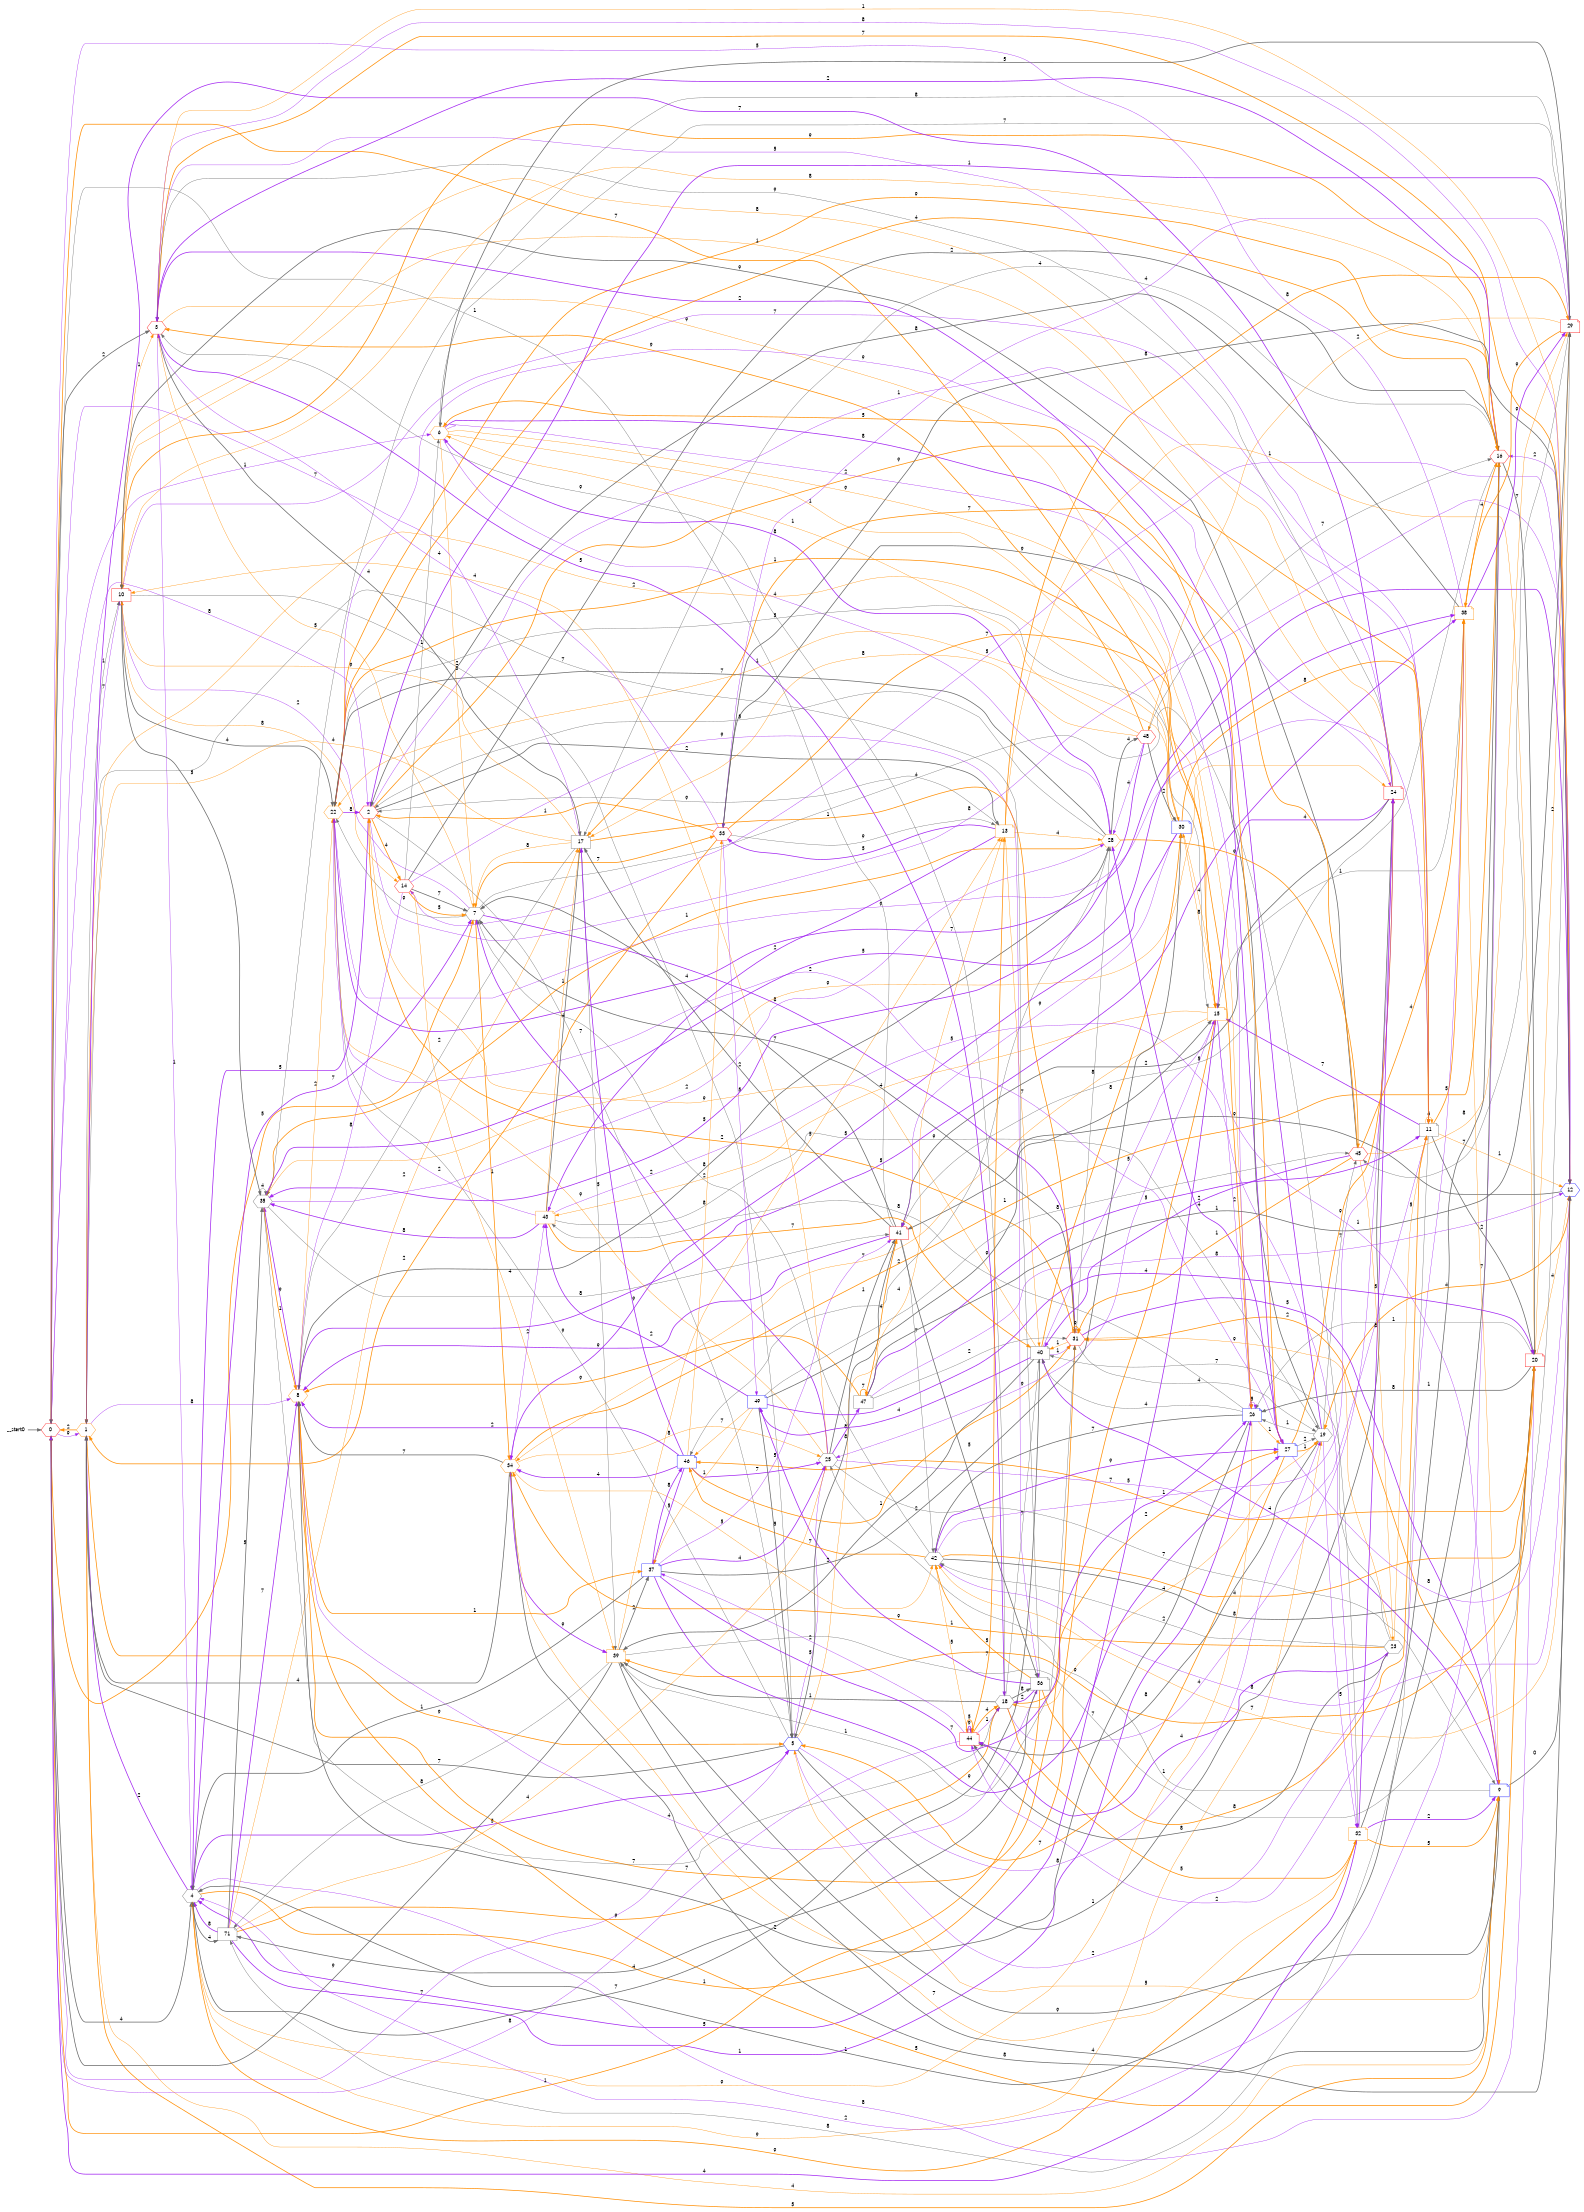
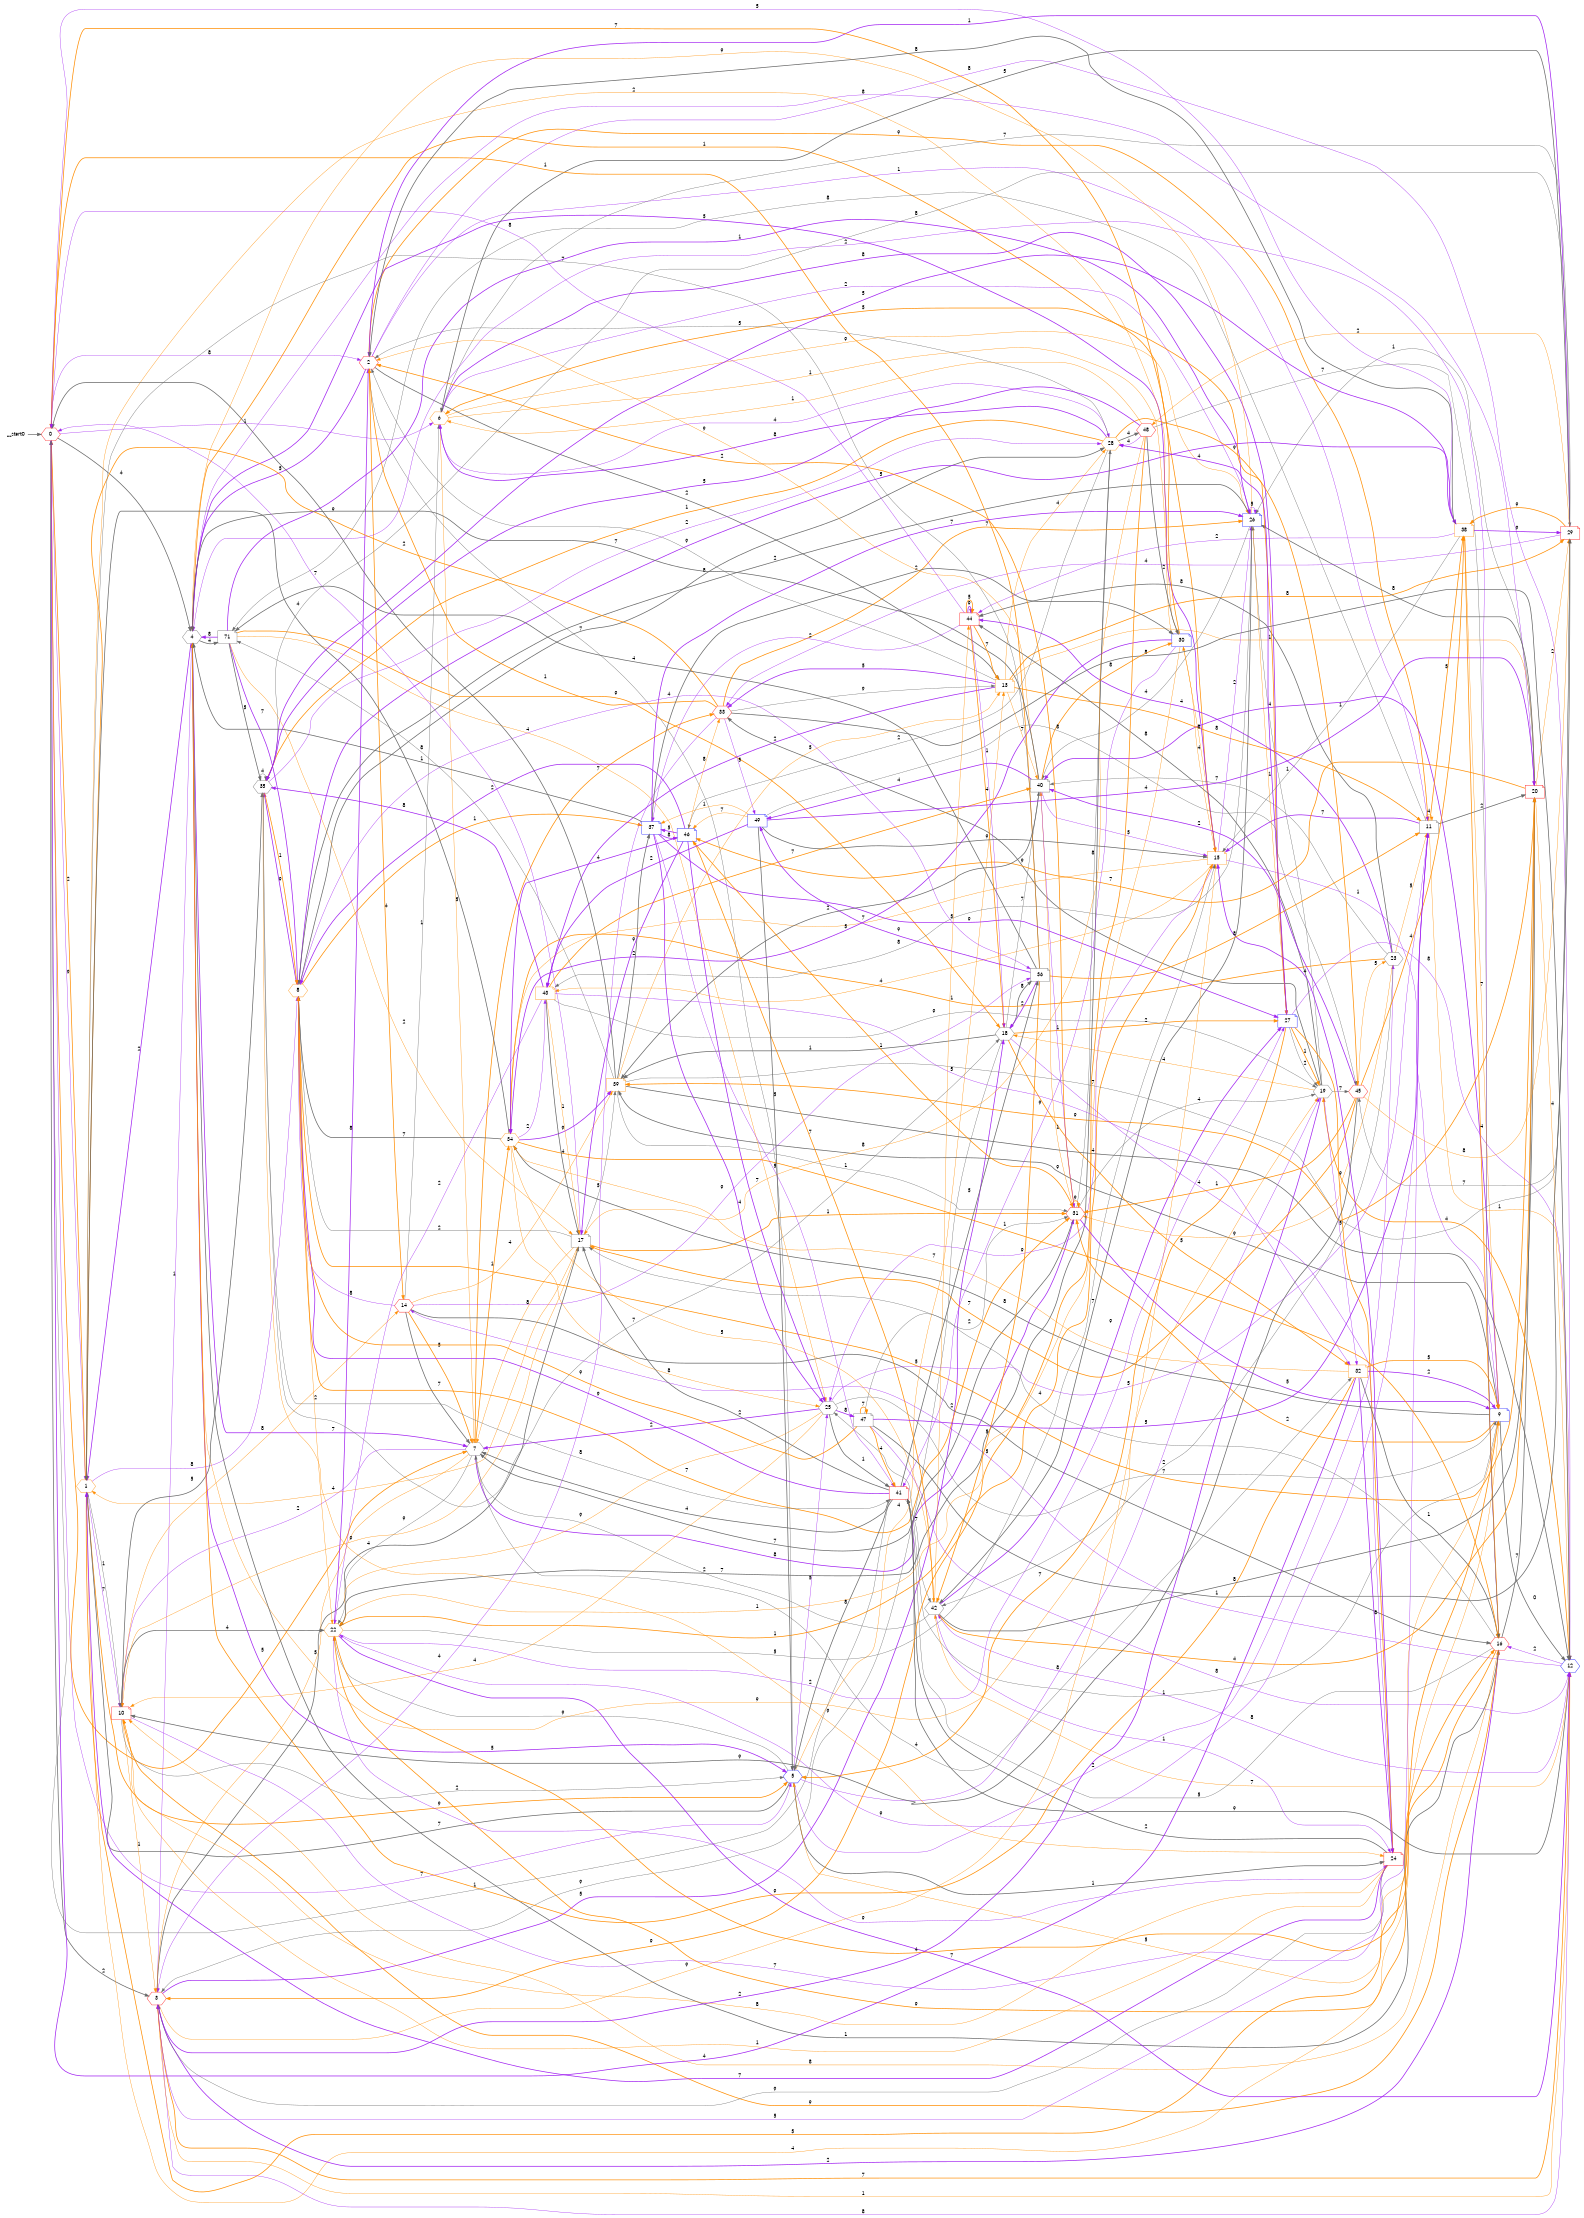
(1408, 668) -> (1222, 736)
